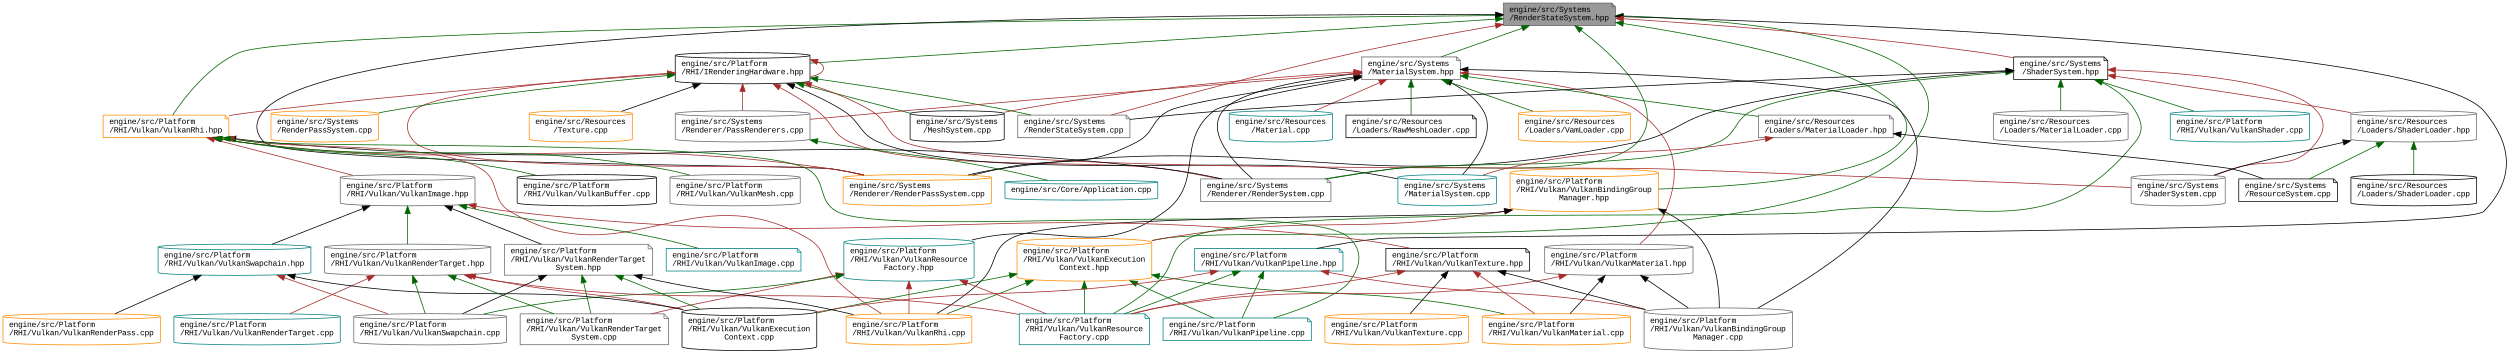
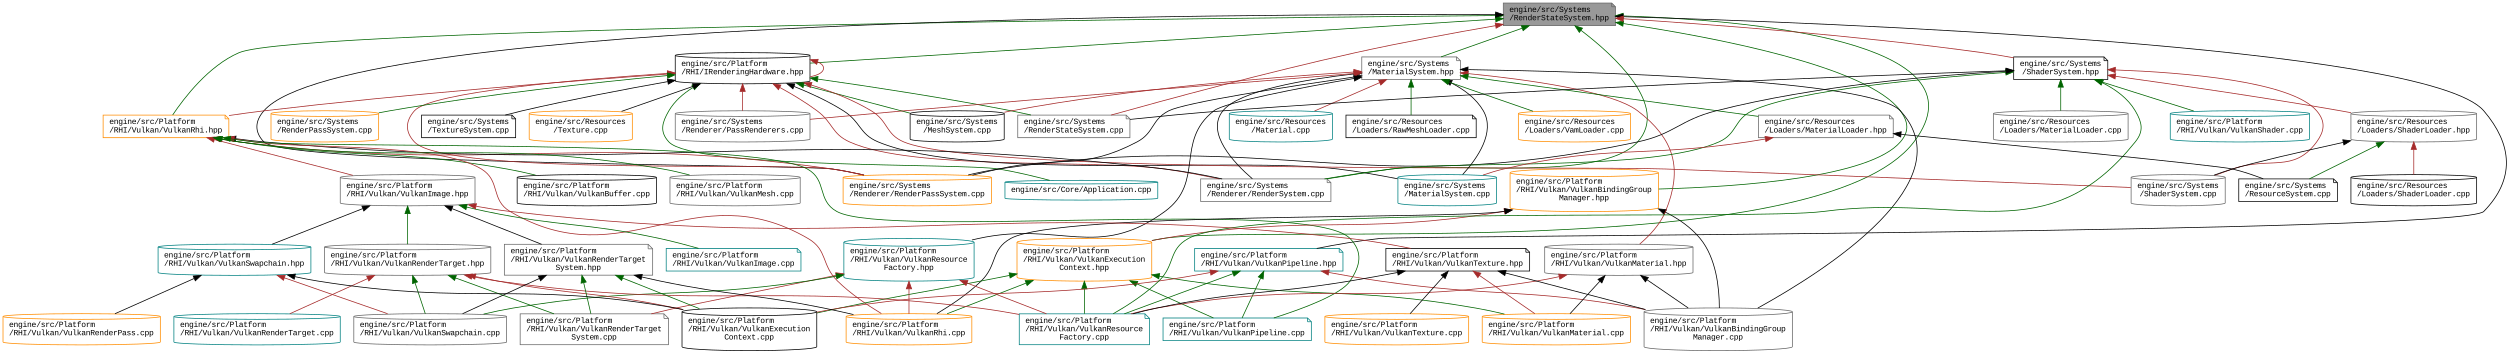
none -> (469, 126)
(2414, 162) -> (2414, 162)
(985, 166) -> (825, 163)
(1305, 287) -> (1305, 287)
